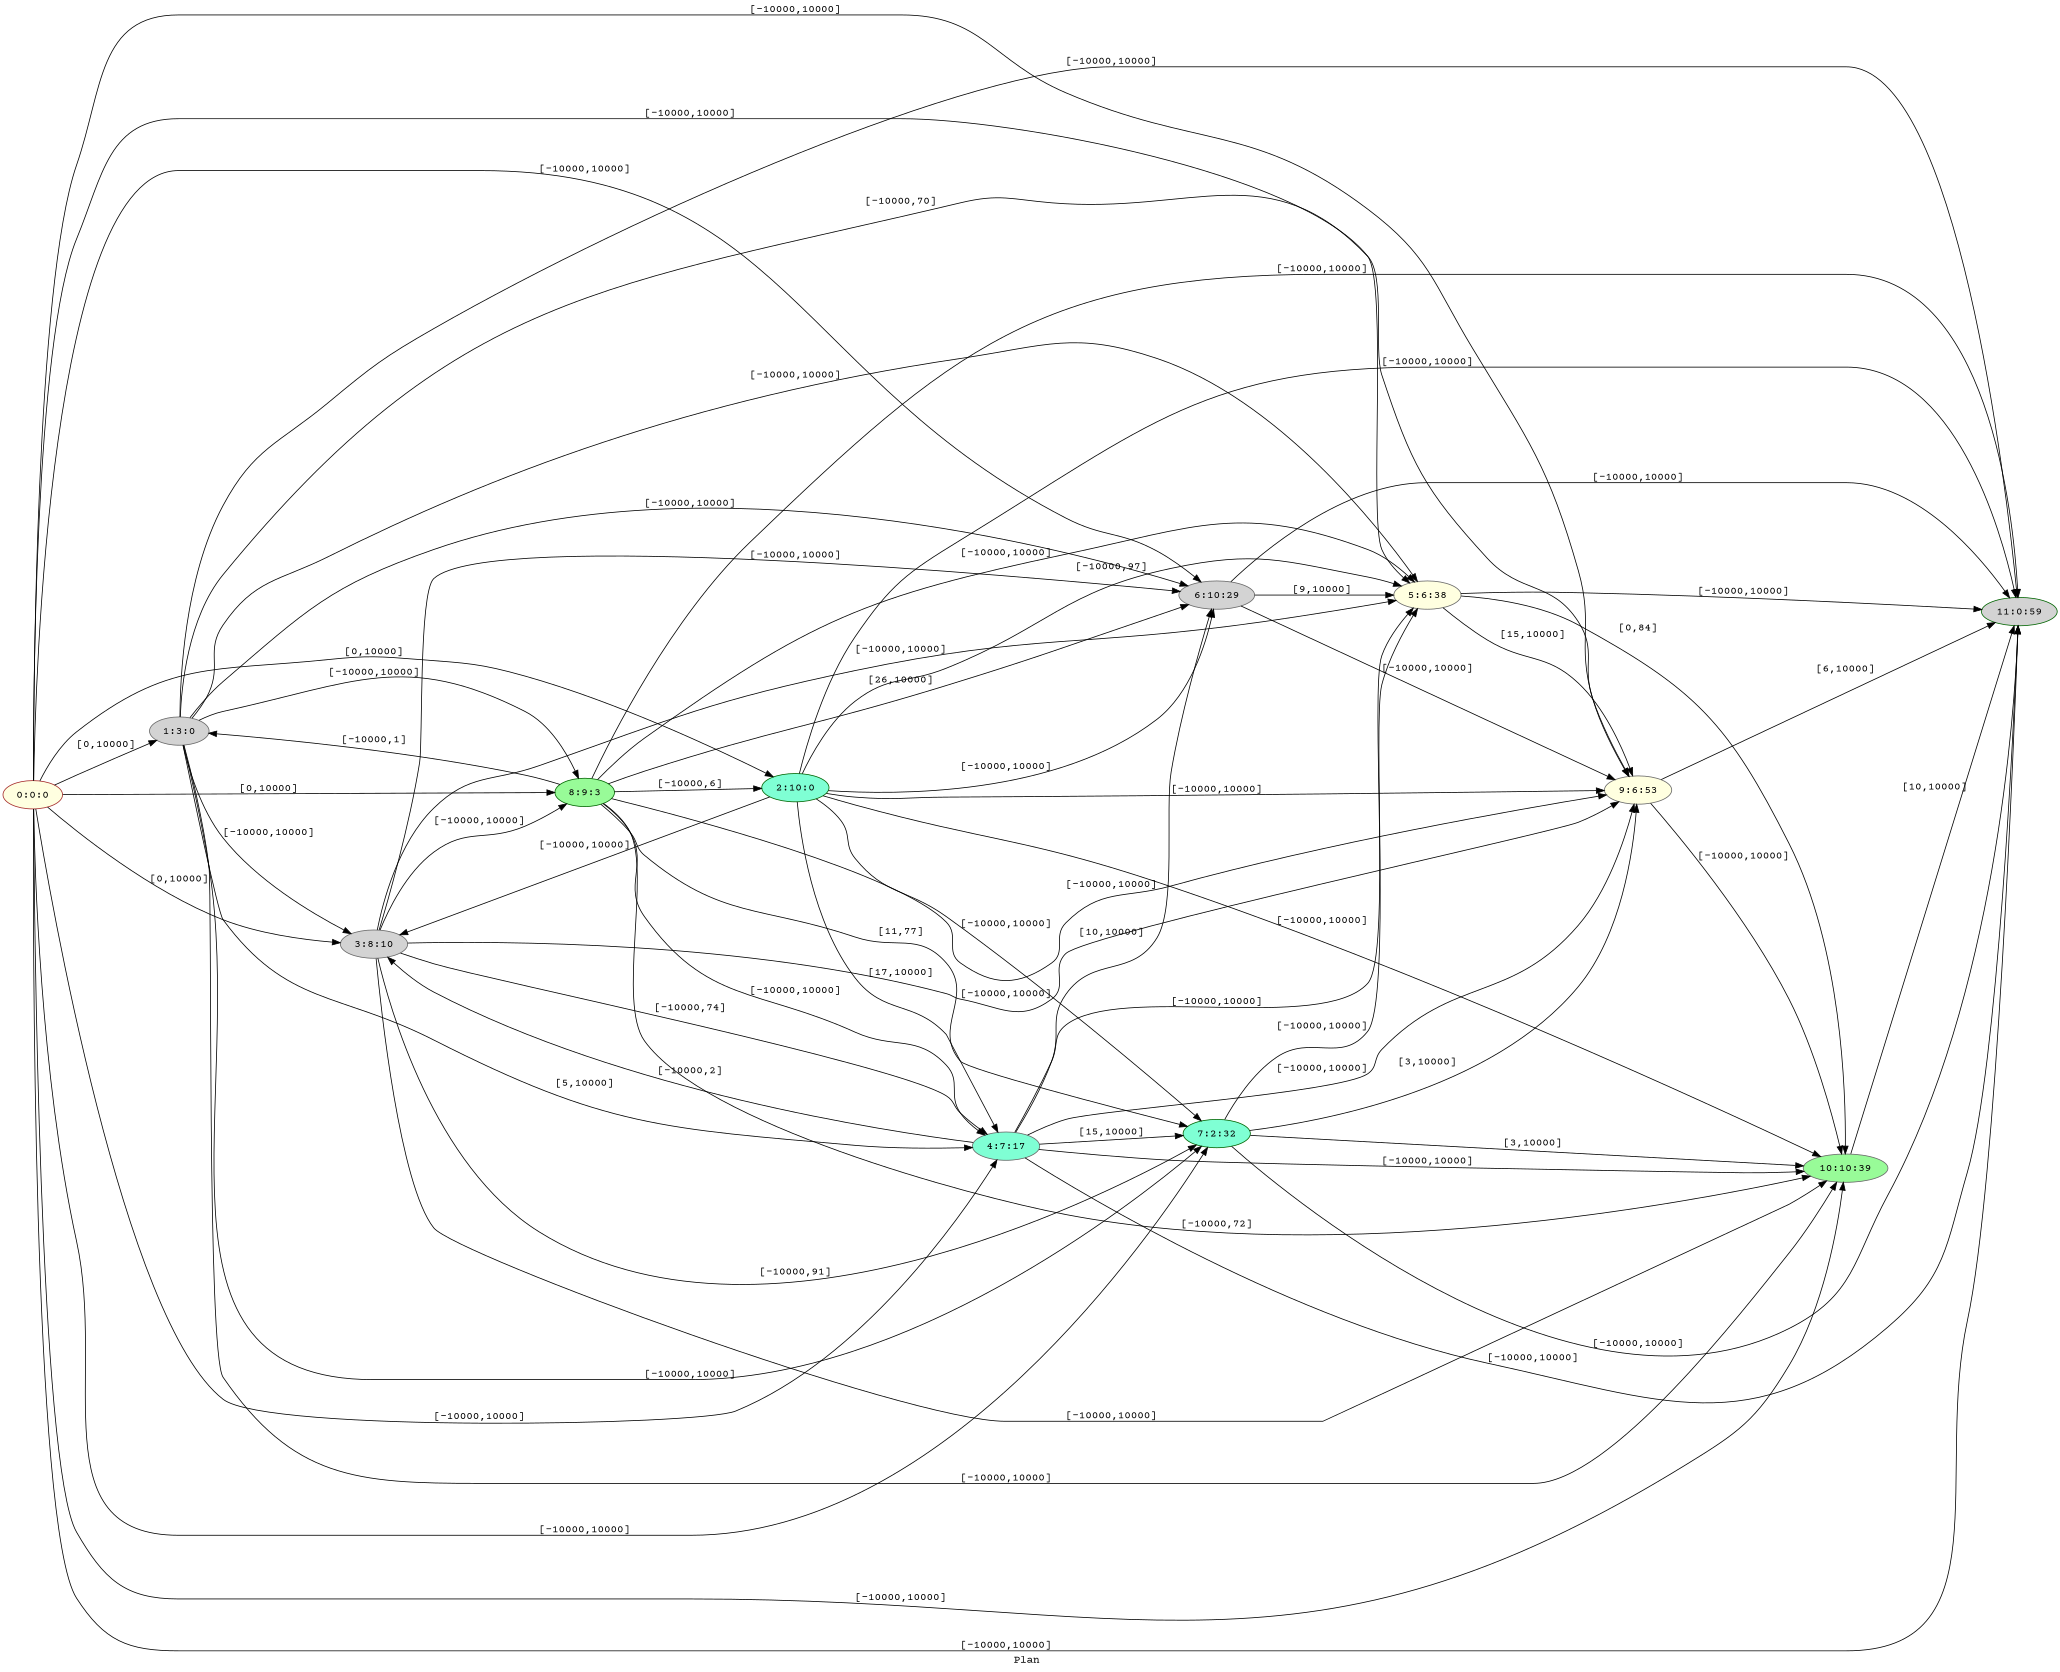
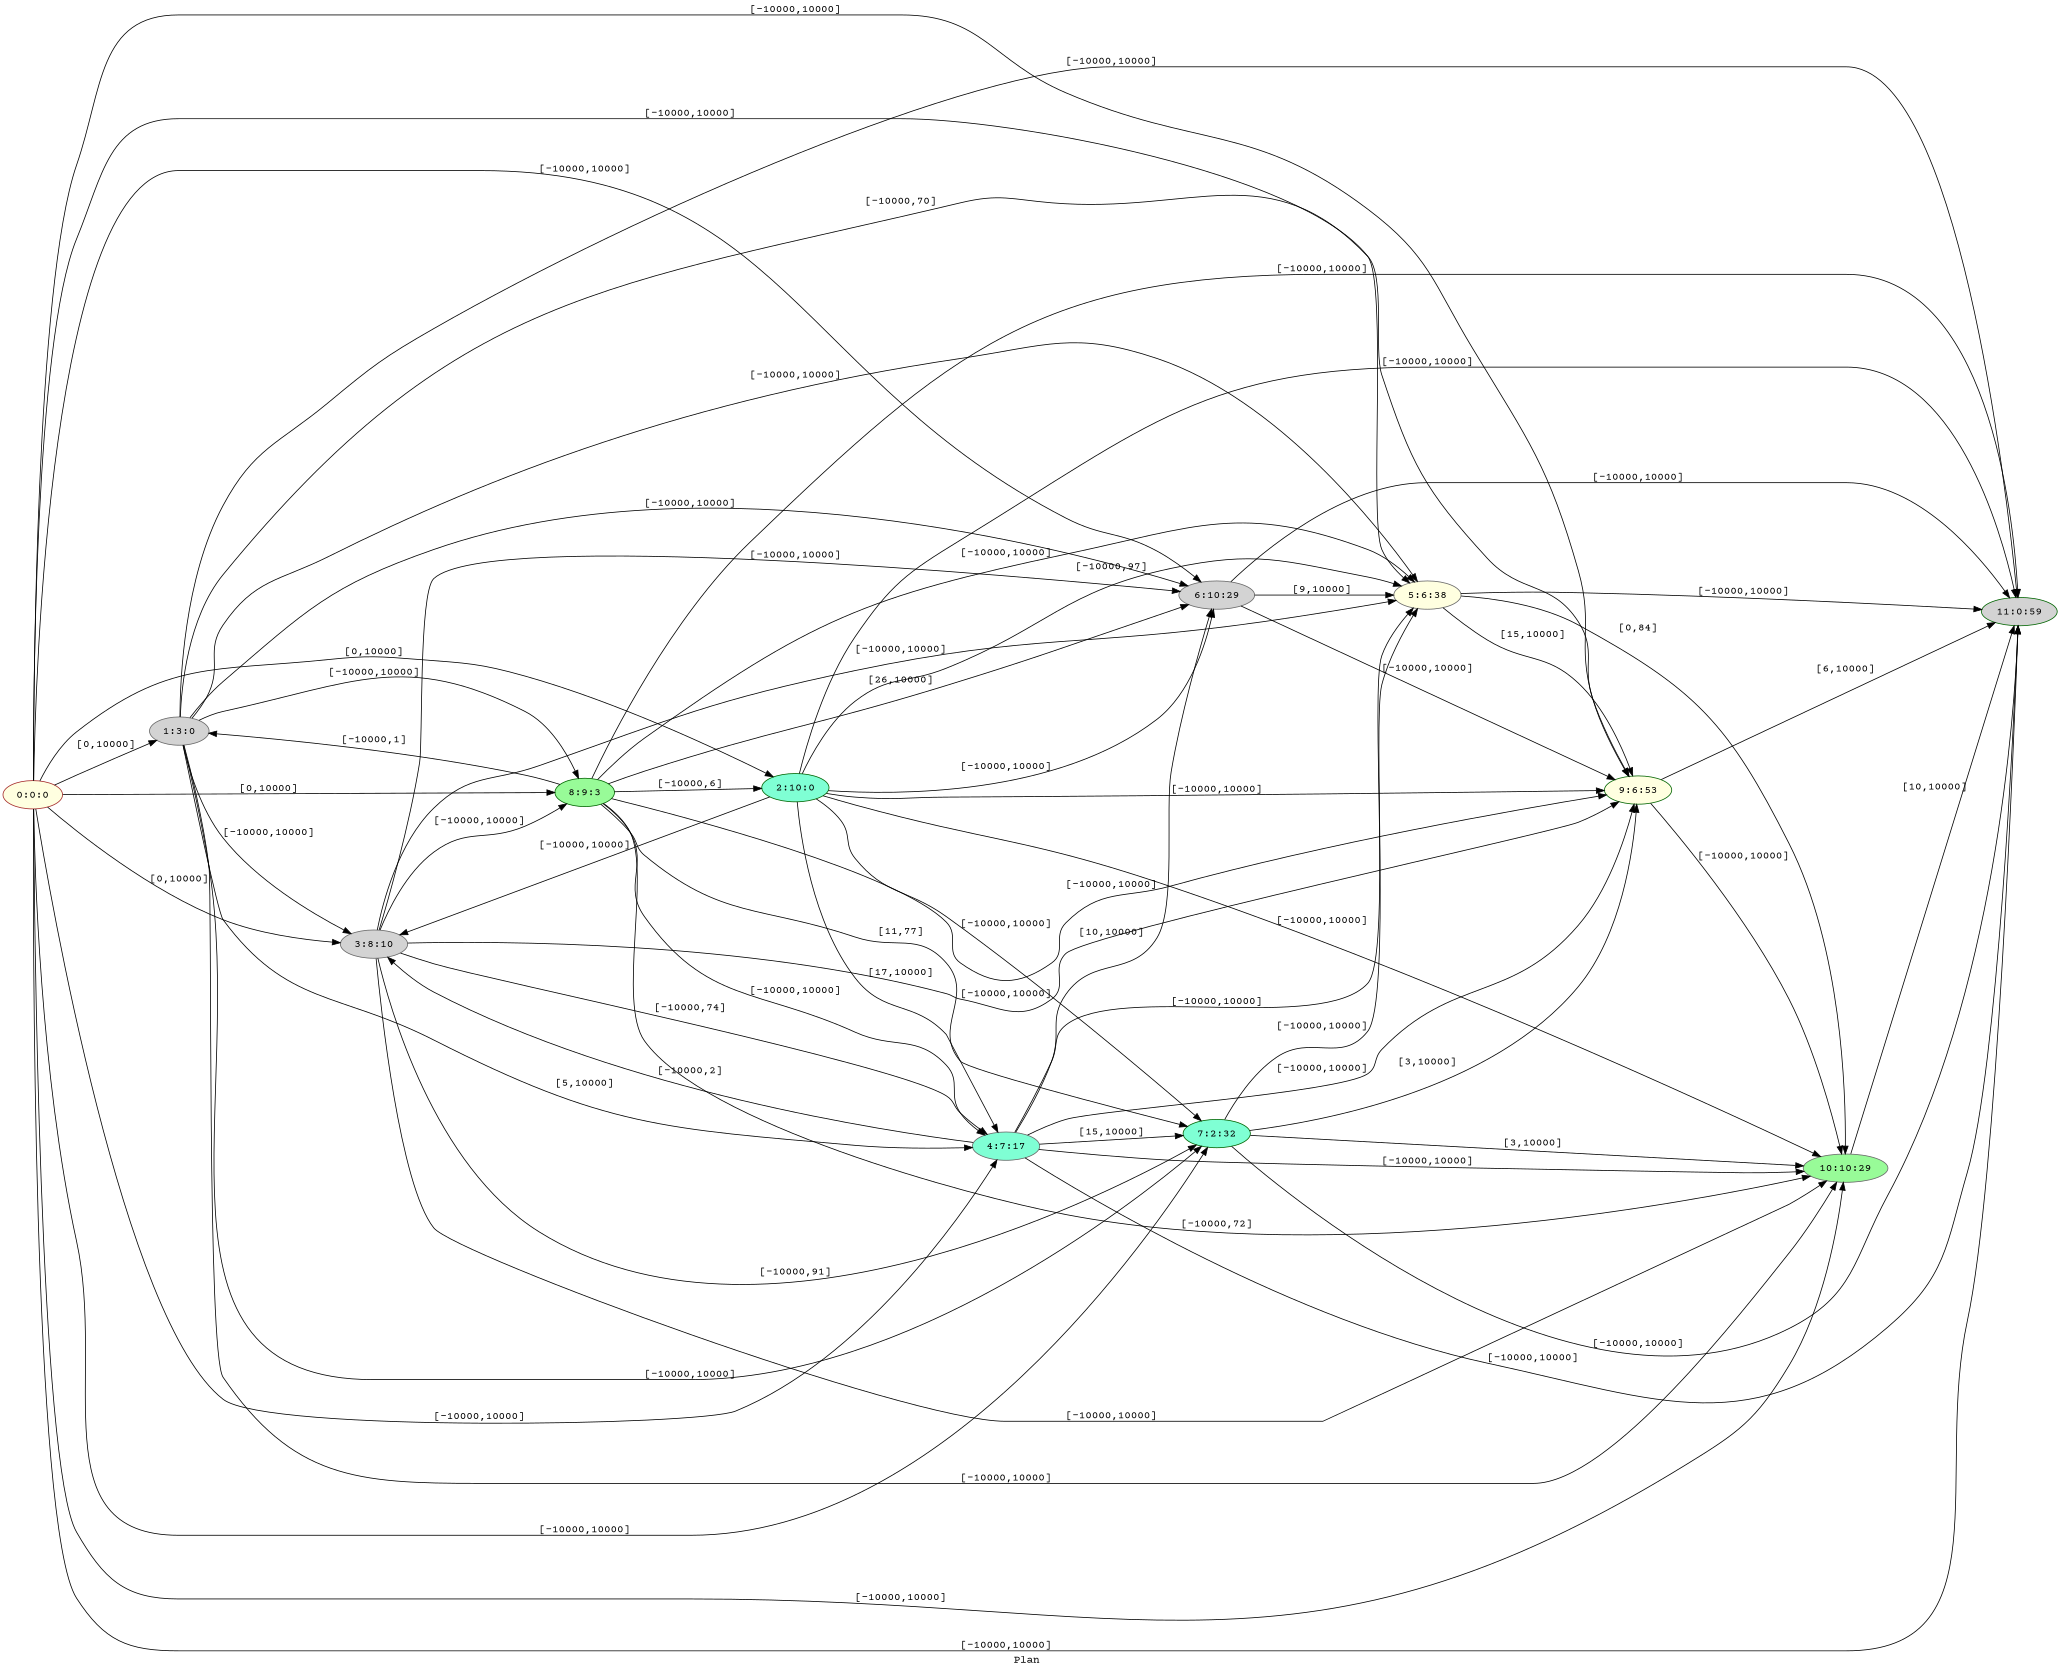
(1638, 790) -> (1638, 790)
(1846, 1168) -> (1846, 1168)
